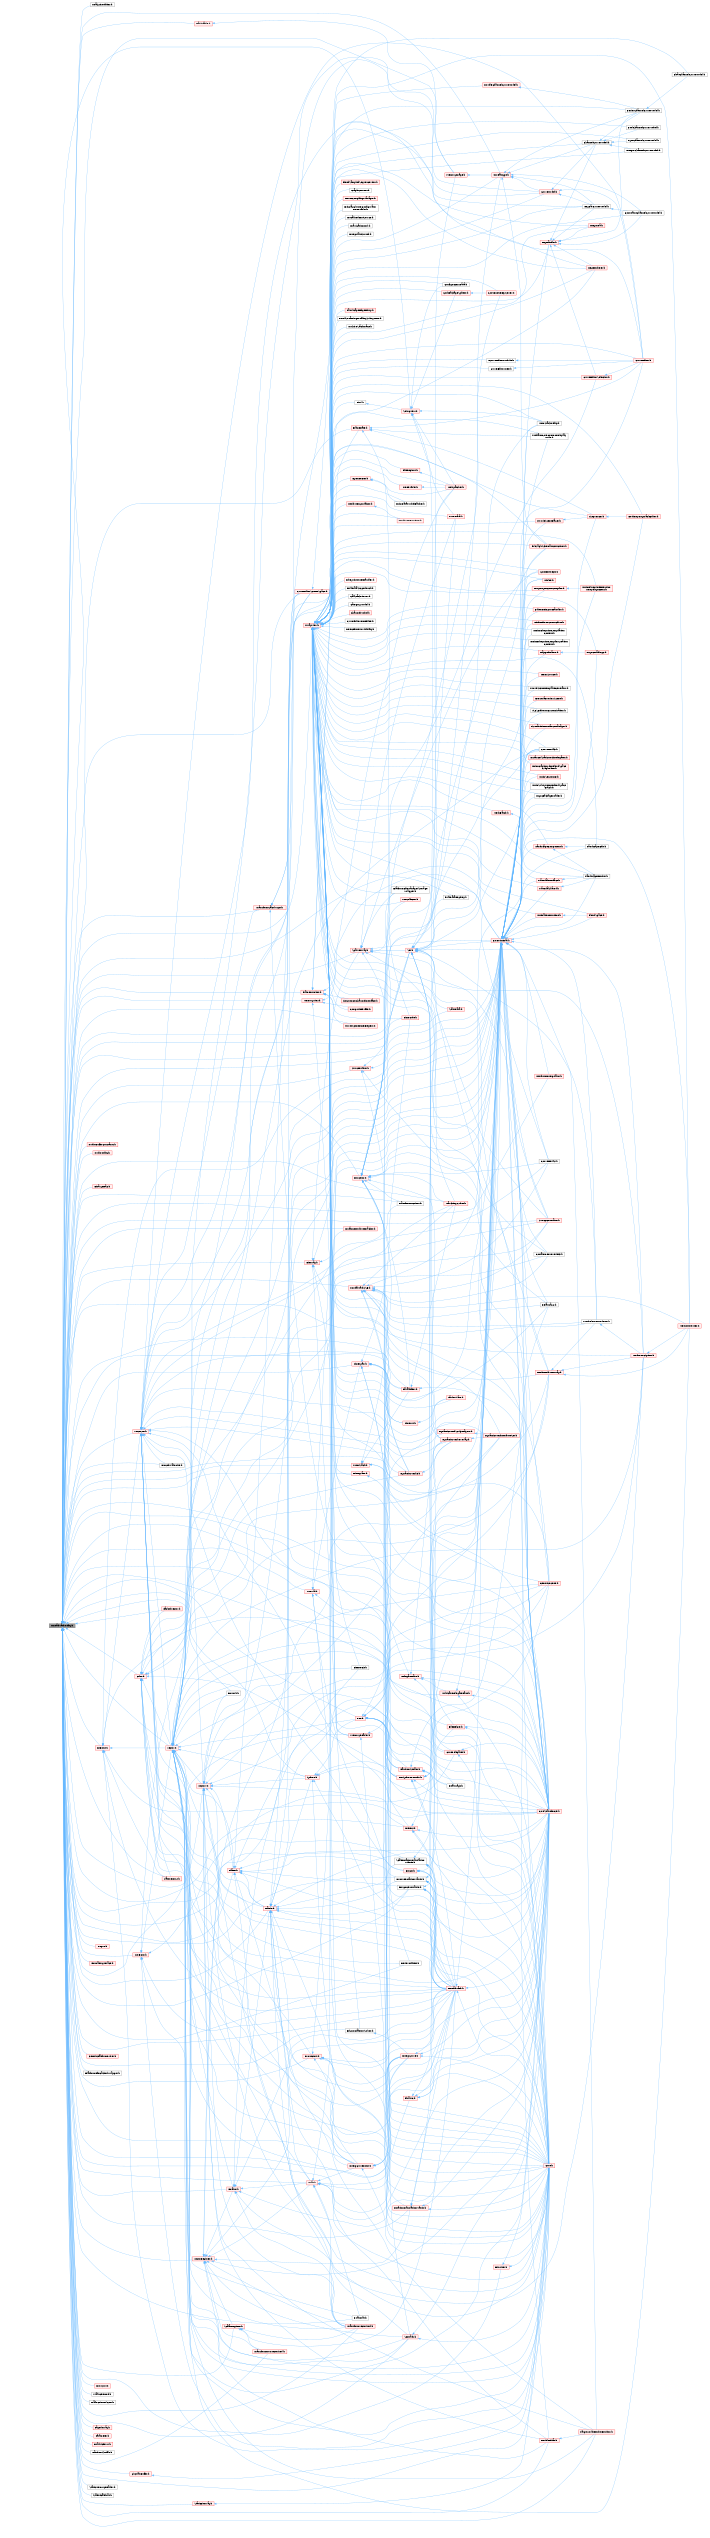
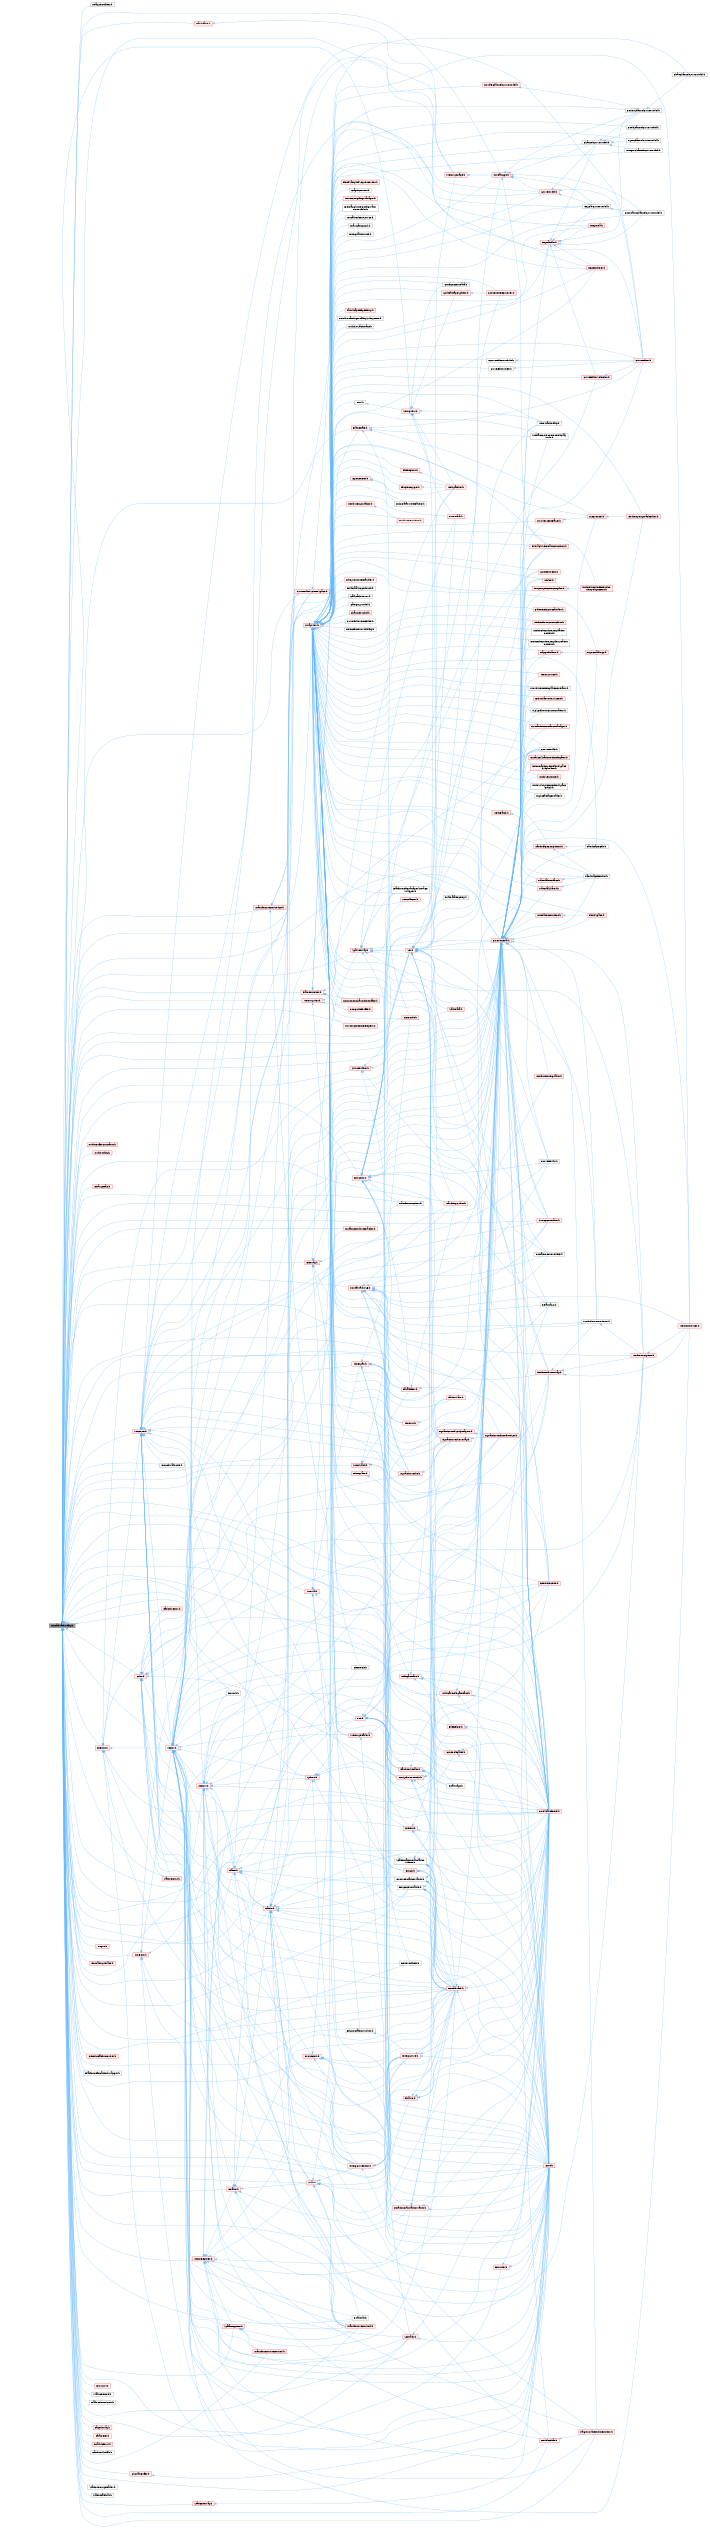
(410, 487) -> (410, 487)
(576, 784) -> none
(270, 908) -> (270, 908)
